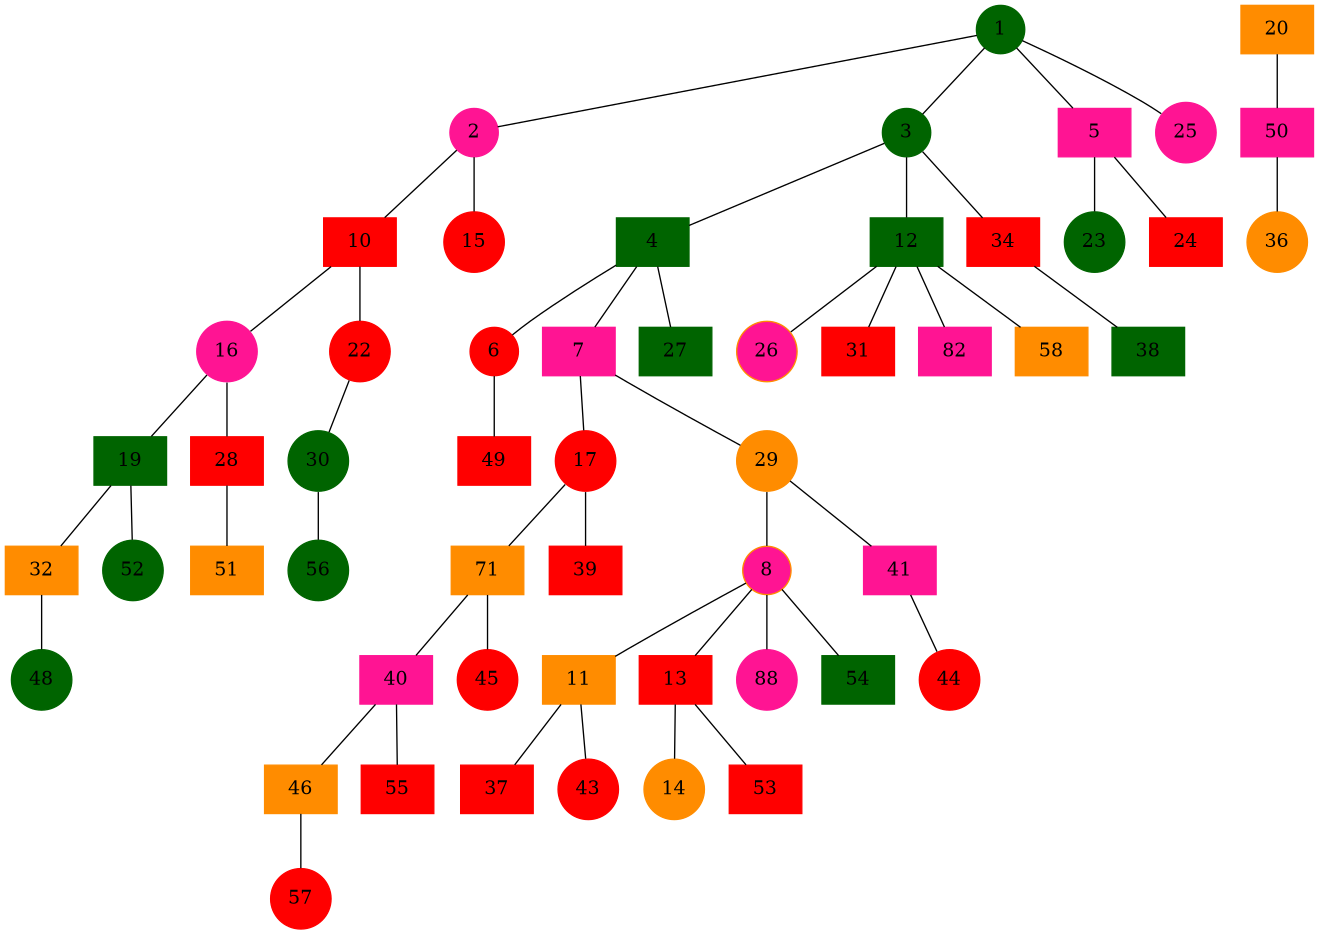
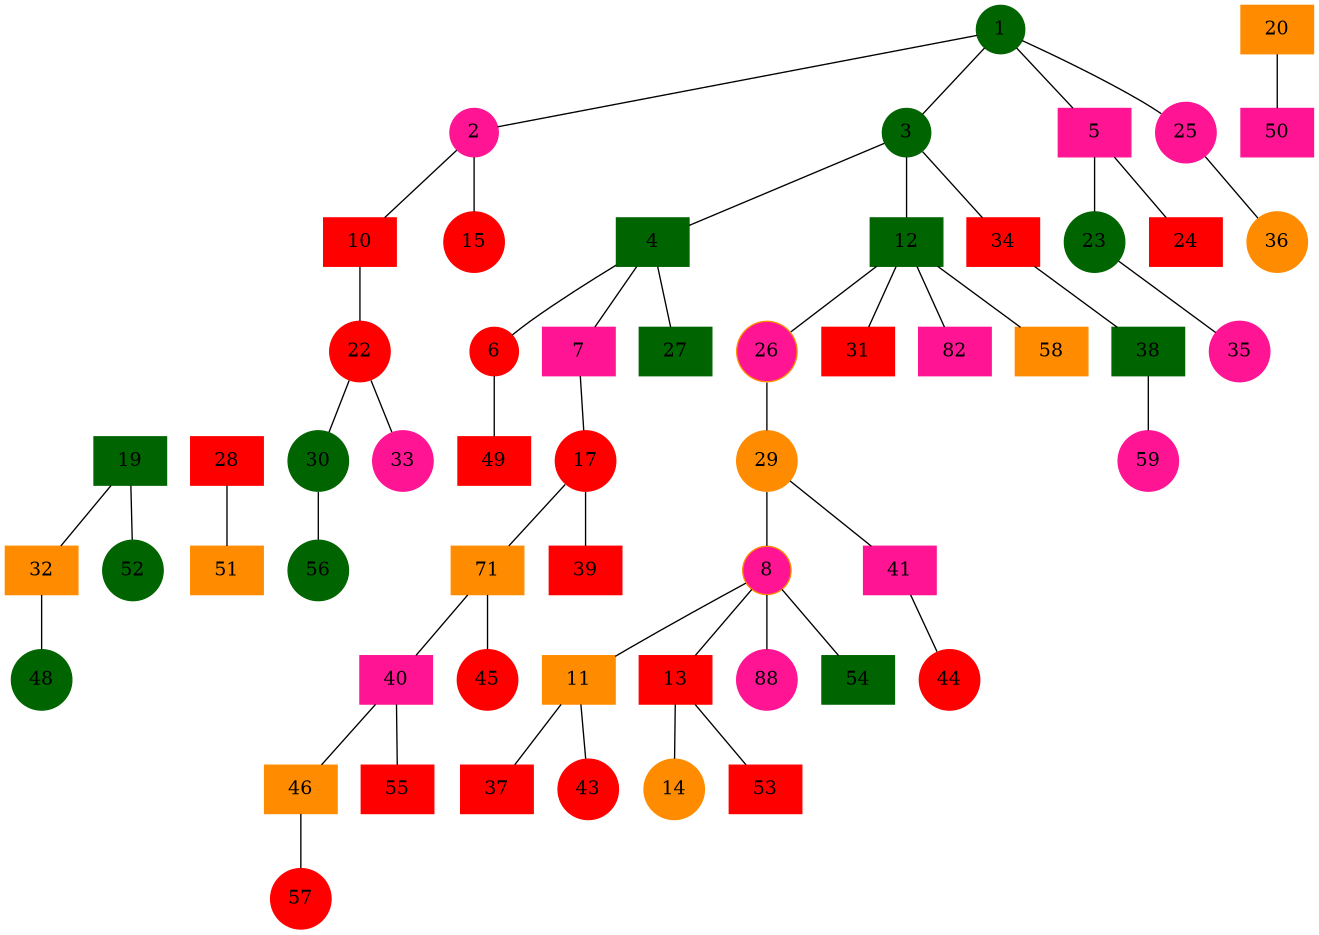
(1277, 184) -> (1232, 187)
(227, 352) -> none
none -> (1240, 352)
(678, 411) -> (767, 407)
none -> (403, 461)
none -> (1148, 461)
